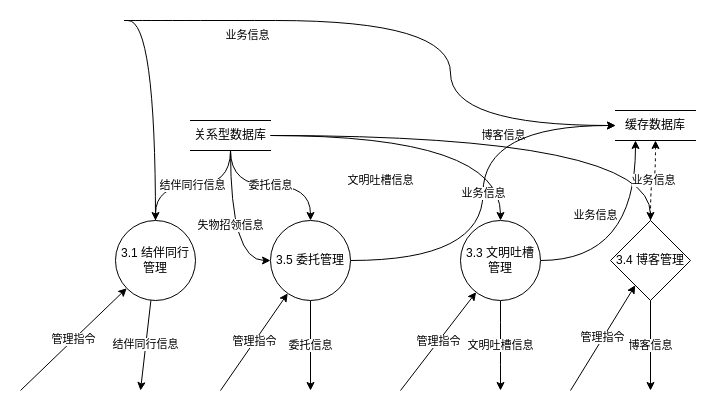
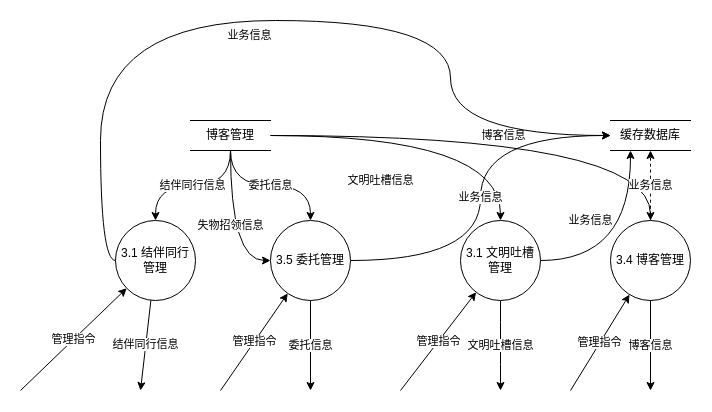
(656, 126) -> (651, 136)
(231, 136) -> (231, 136)
(501, 261) -> (501, 261)
(651, 261) -> (651, 261)
